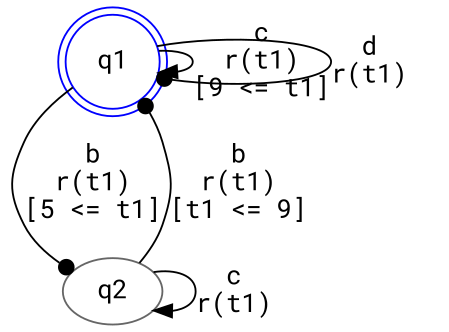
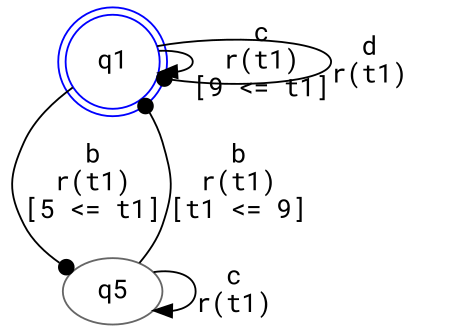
(113, 291) -> (113, 291)
